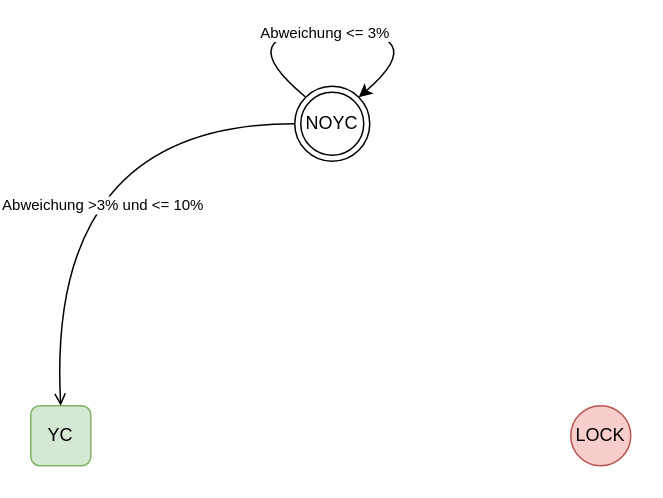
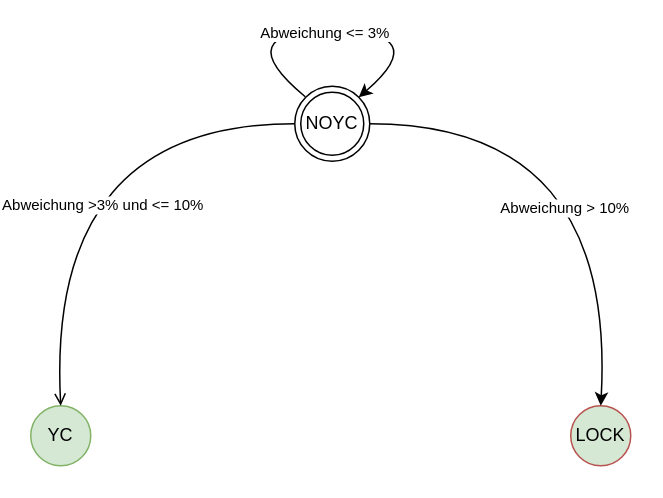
none -> (555, 199)
(61, 436) -> (61, 436)
(601, 436) -> (601, 436)
